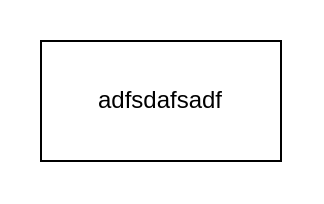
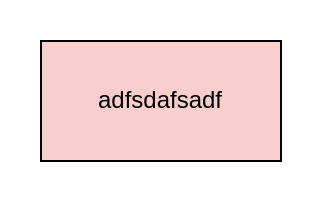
(161, 101) -> (161, 101)
